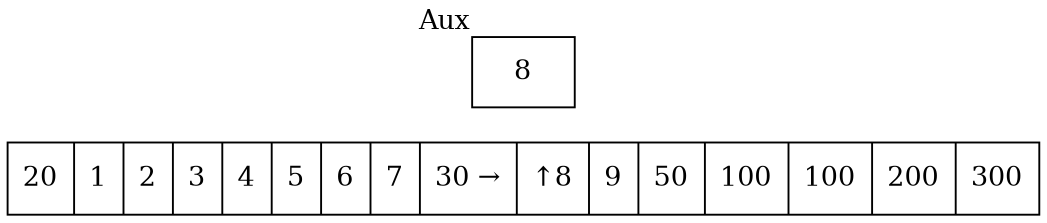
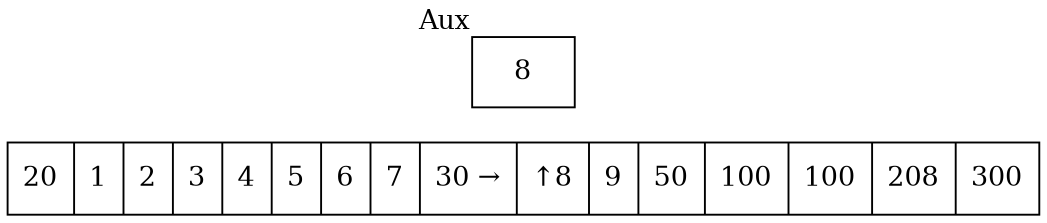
(914, 178) -> (914, 178)
